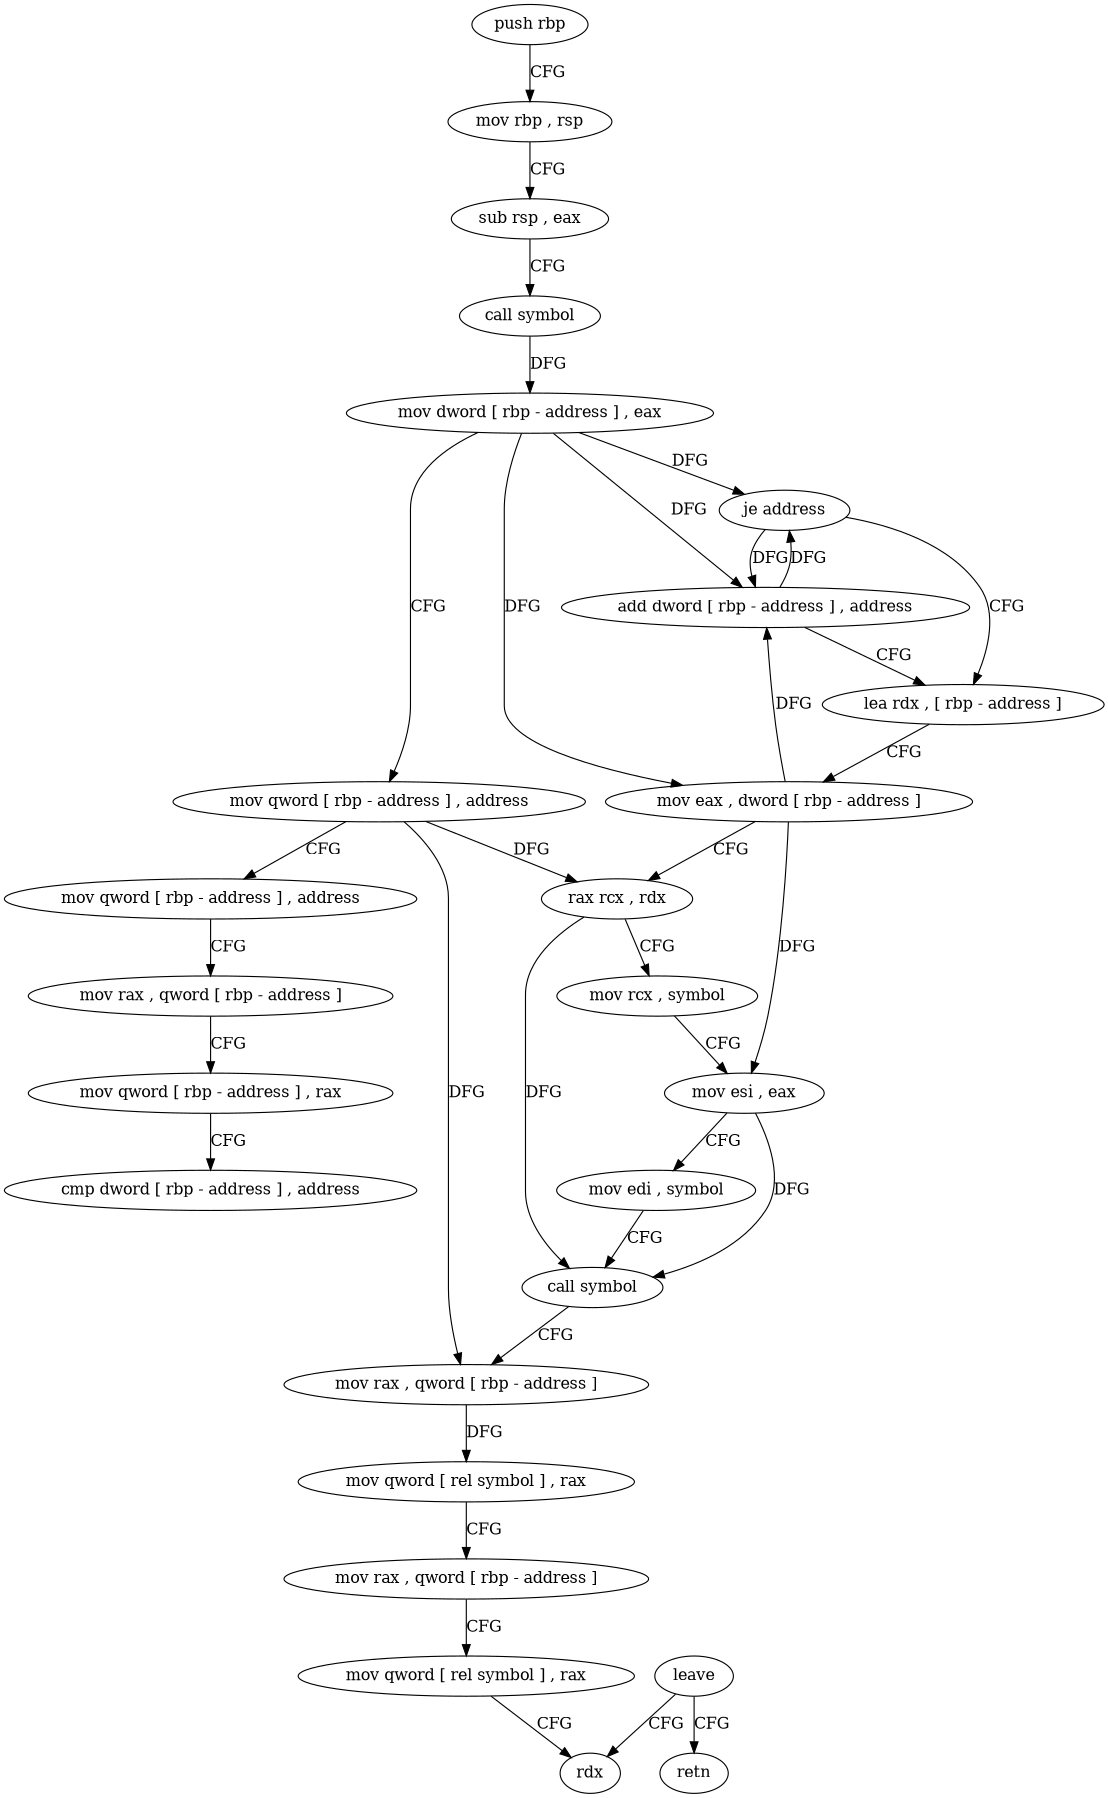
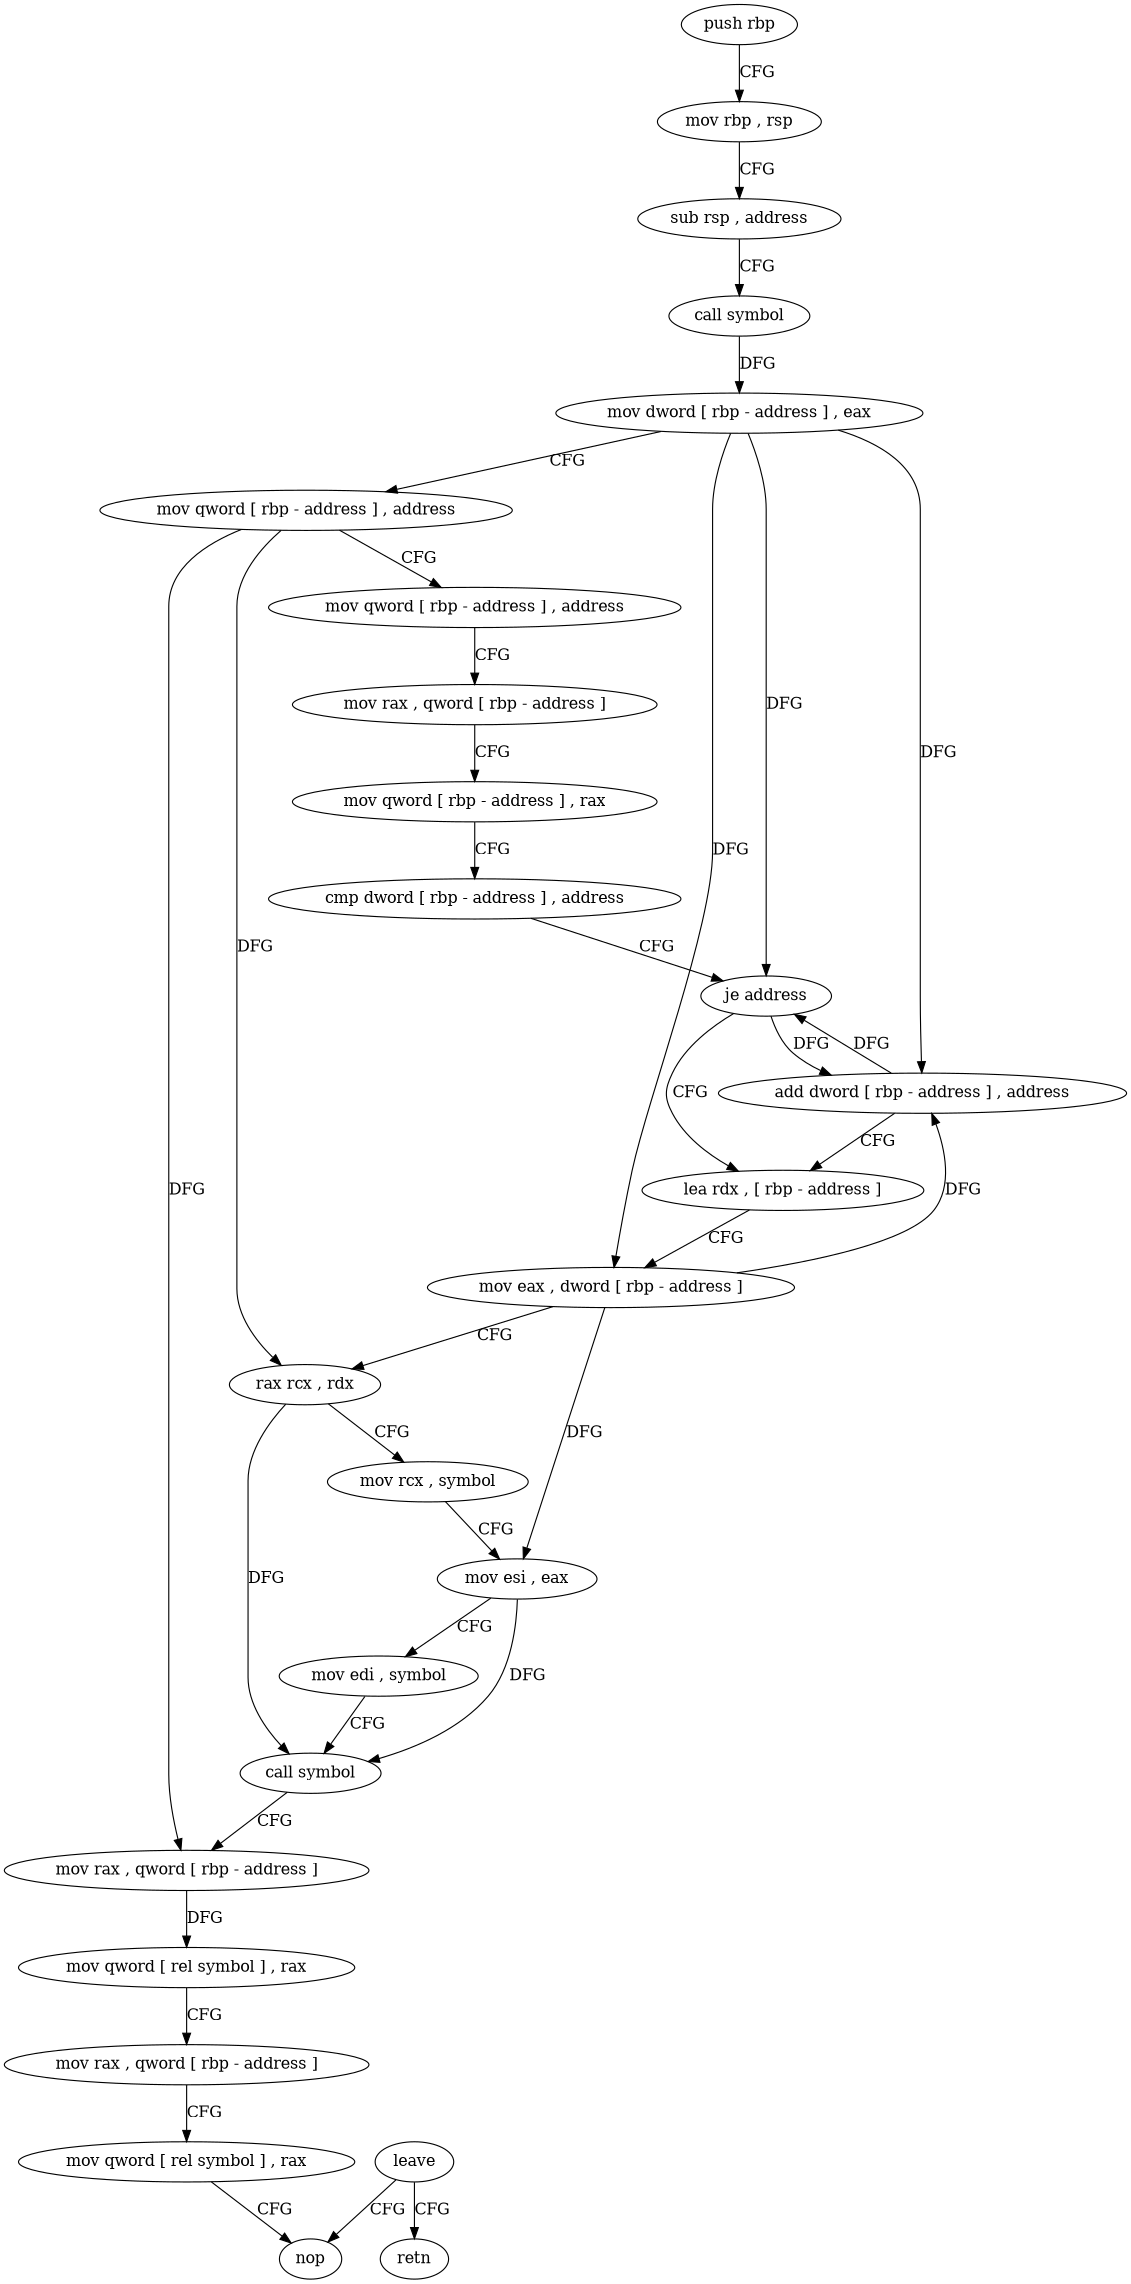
(530, 219) -> (739, 219)
none -> (621, 948)
(590, 1773) -> (311, 2259)
